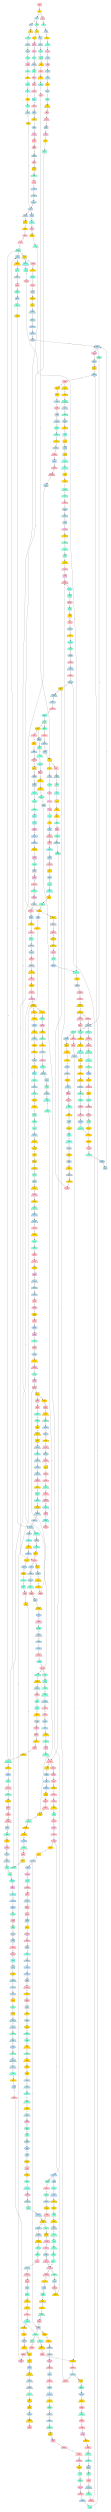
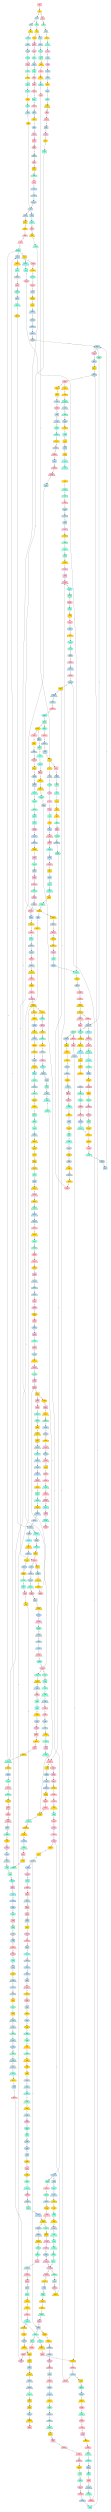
(65, 475) -> none
(80, 1080) -> none
